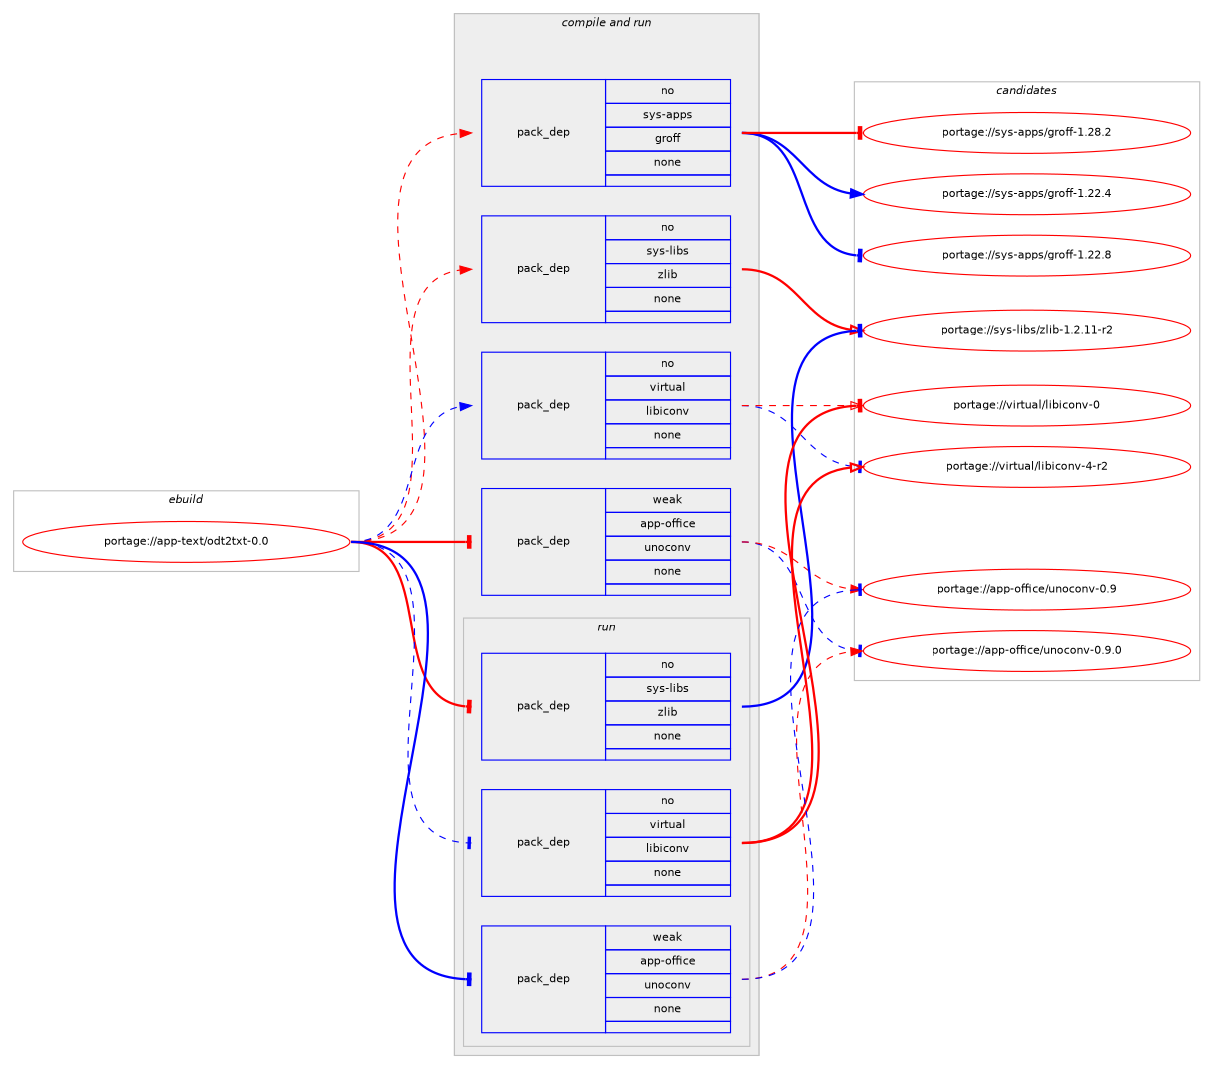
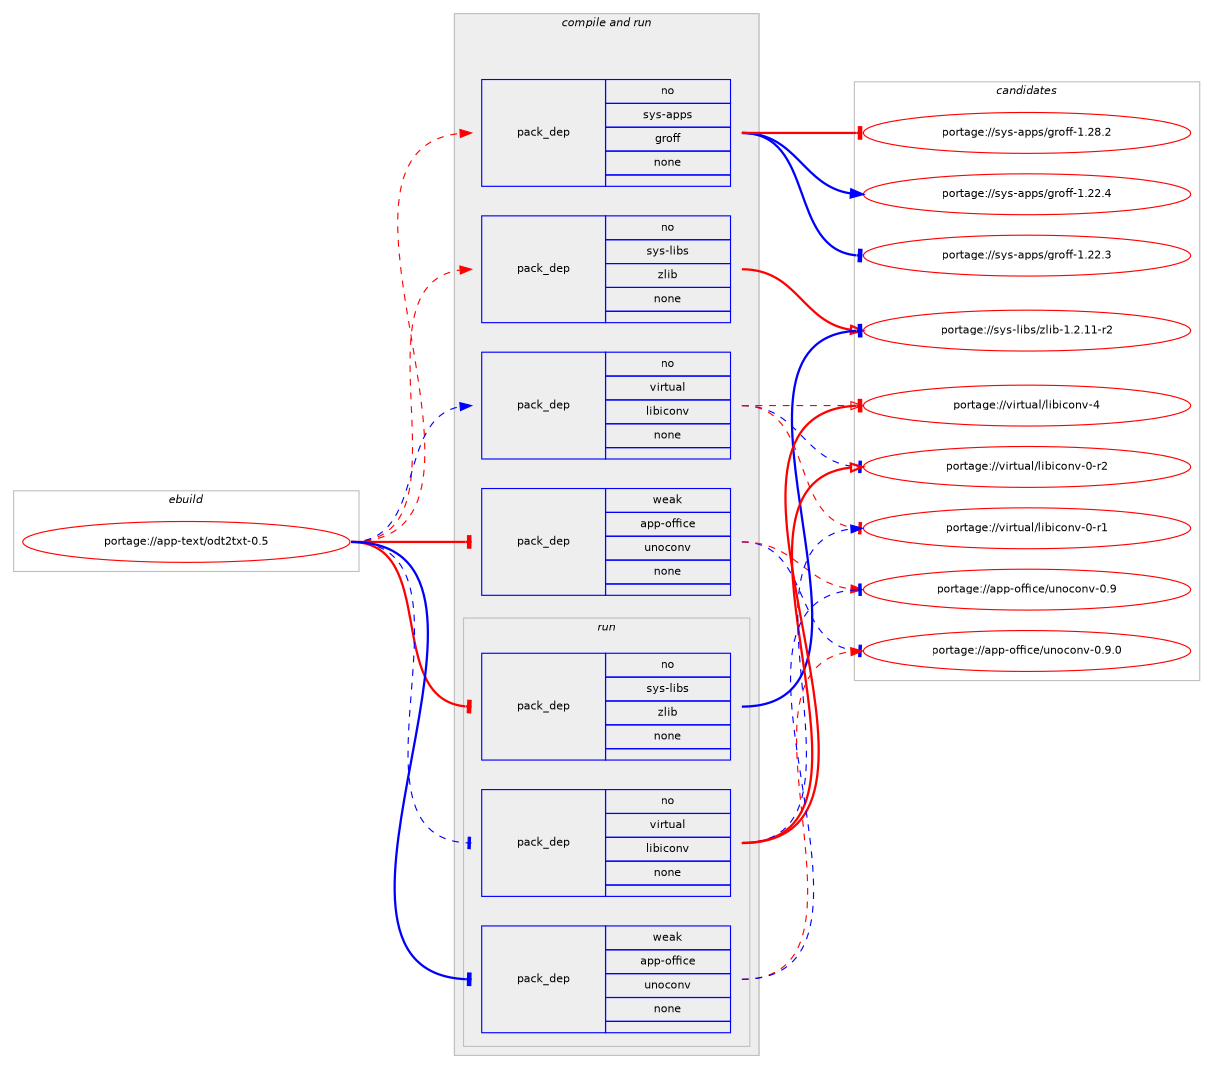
(1027, 256) -> (1027, 256)
(1027, 406) -> (1027, 406)
(1027, 467) -> (1027, 467)
none -> (1027, 528)
(186, 542) -> (186, 542)
